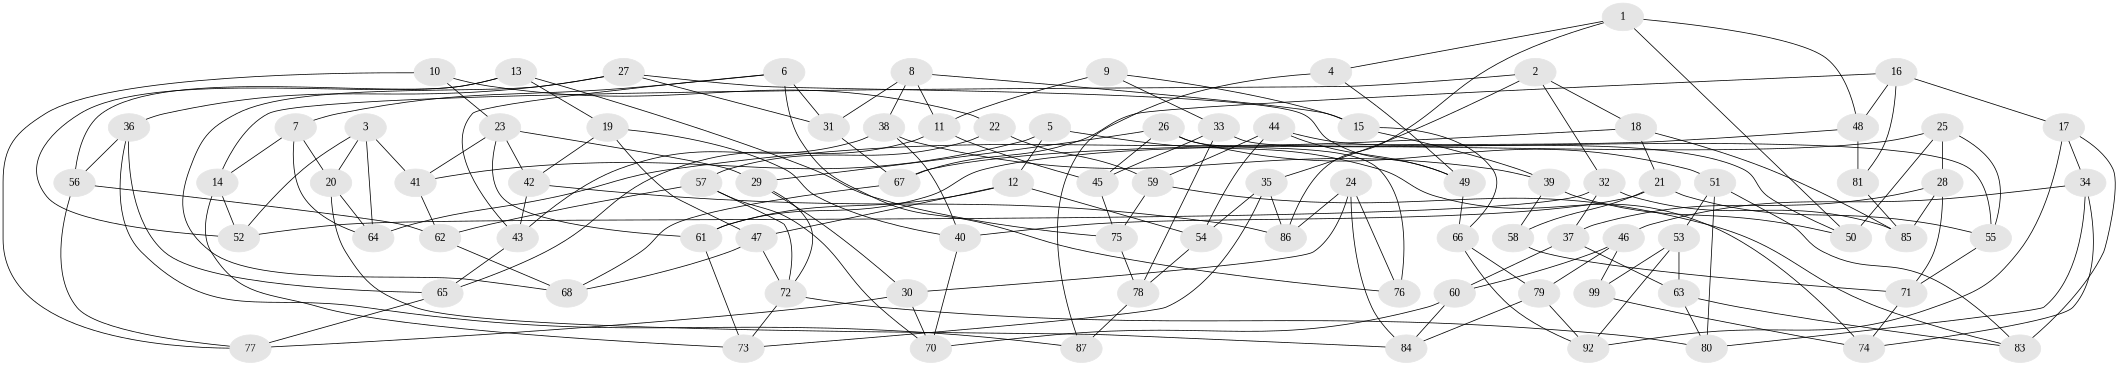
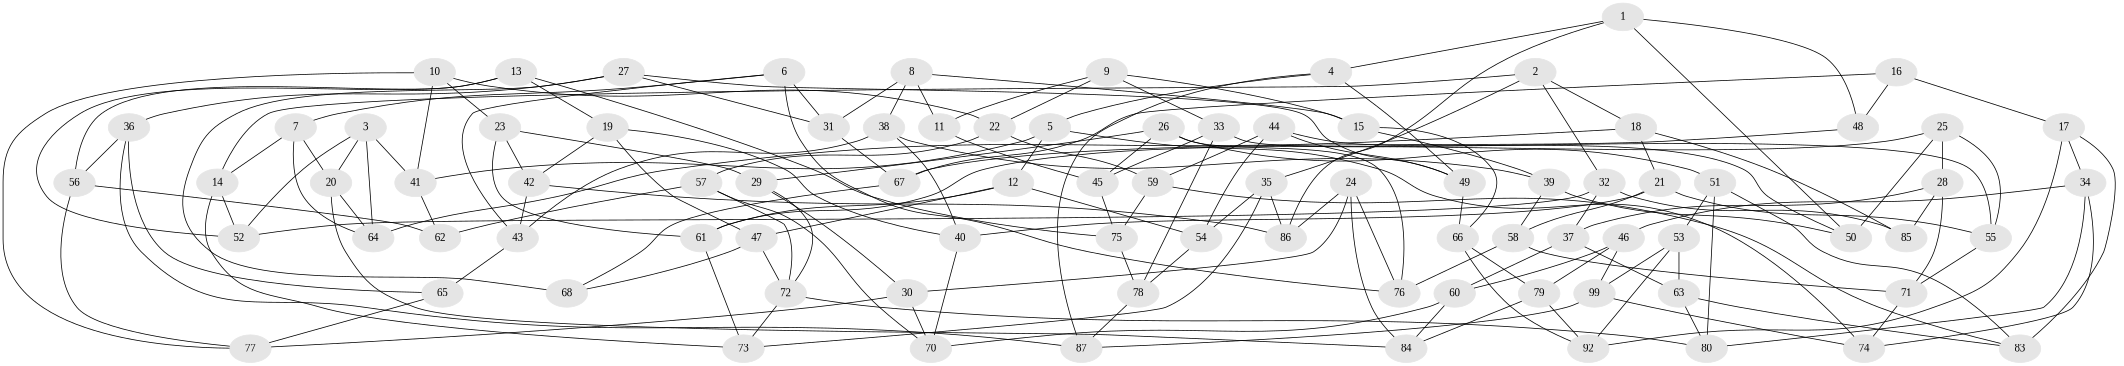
none -> (1051, 100)
none -> (1133, 101)
(458, 155) -> (425, 127)
(714, 158) -> none
(1858, 183) -> none
(503, 266) -> none
none -> (1456, 266)
none -> (1342, 334)
